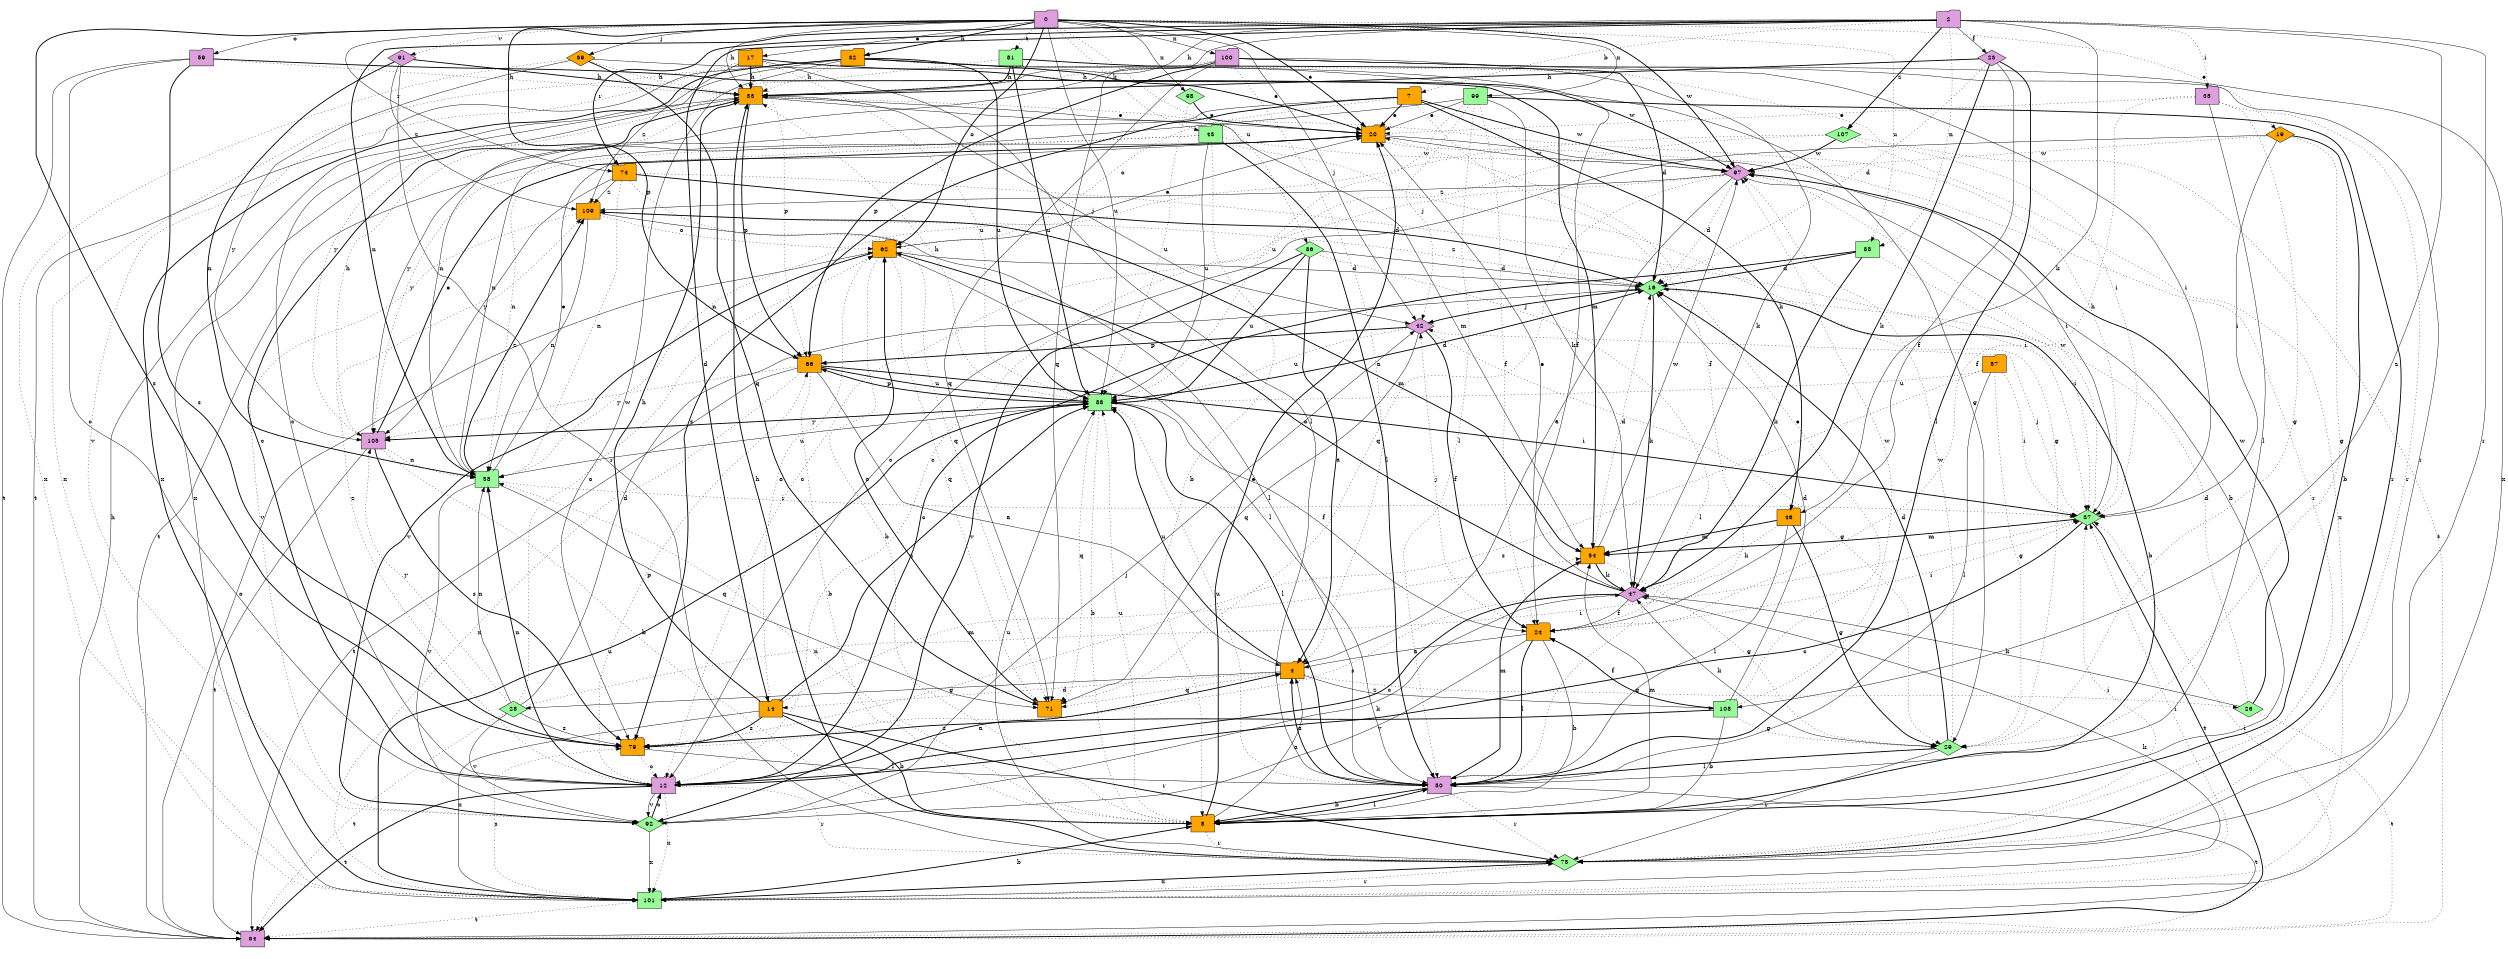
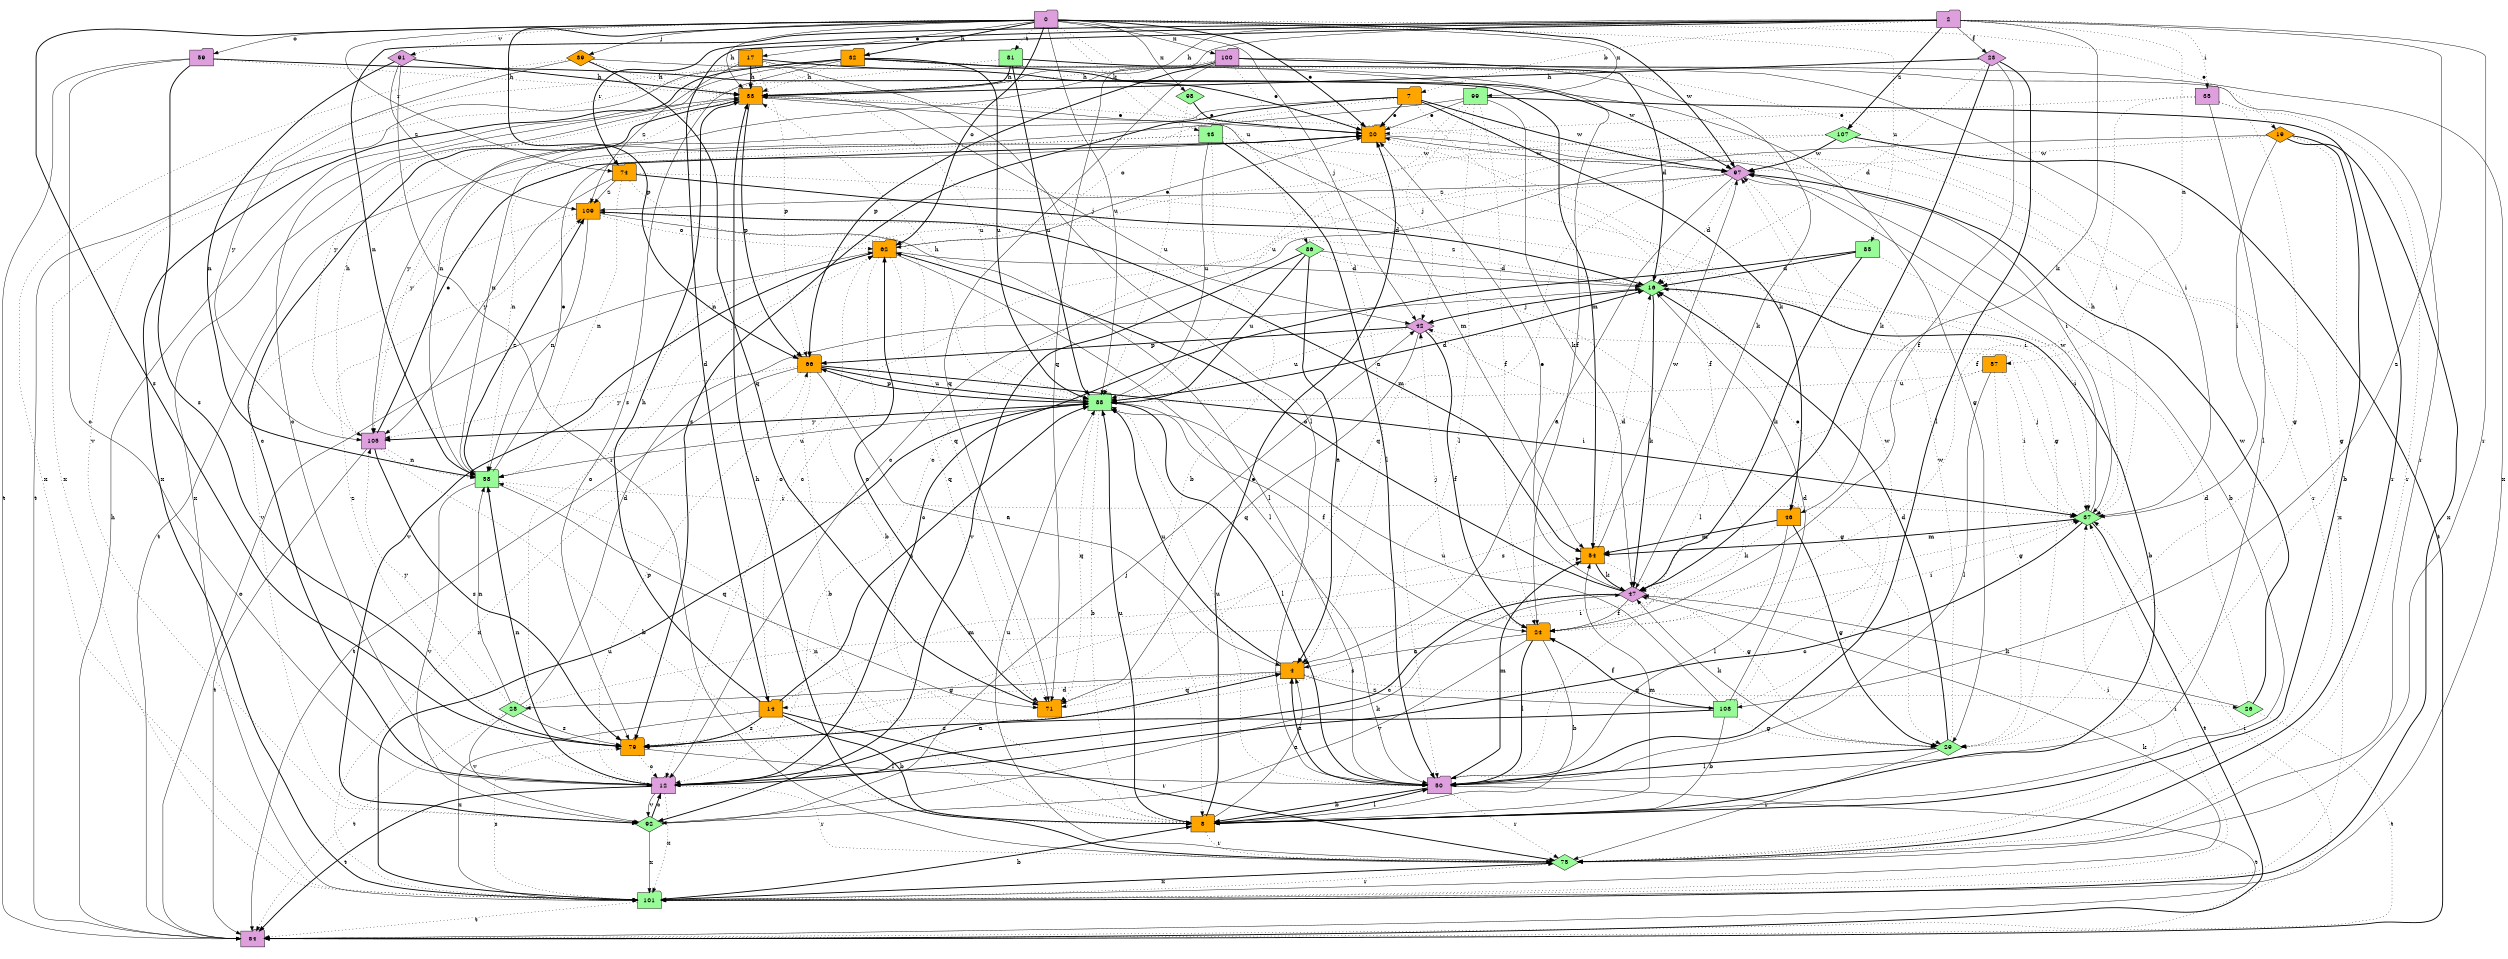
(1945, 147) -> (2182, 147)
(1985, 299) -> (1985, 299)
(628, 403) -> (628, 403)
none -> (1421, 555)
(1125, 648) -> (1125, 648)
none -> (2095, 885)
(2430, 921) -> (2430, 921)
